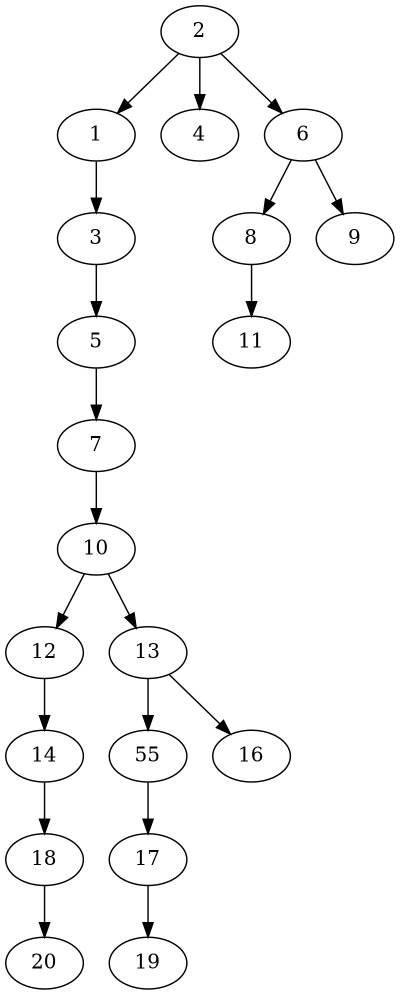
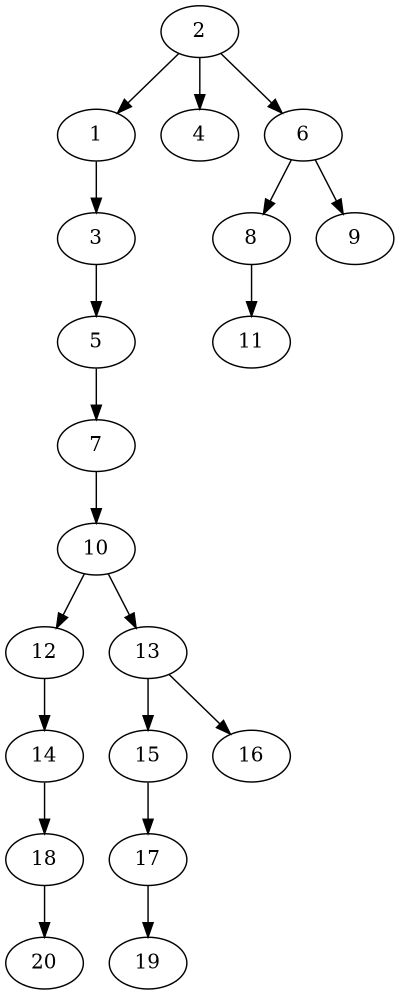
(148, 756) -> (148, 756)
